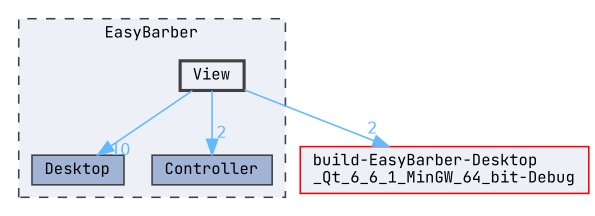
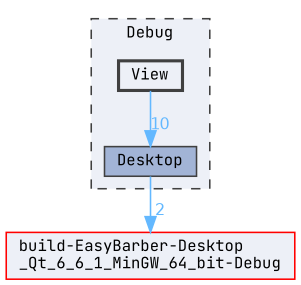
(152, 34) -> (151, 34)
(309, 115) -> (151, 198)
(212, 170) -> none
